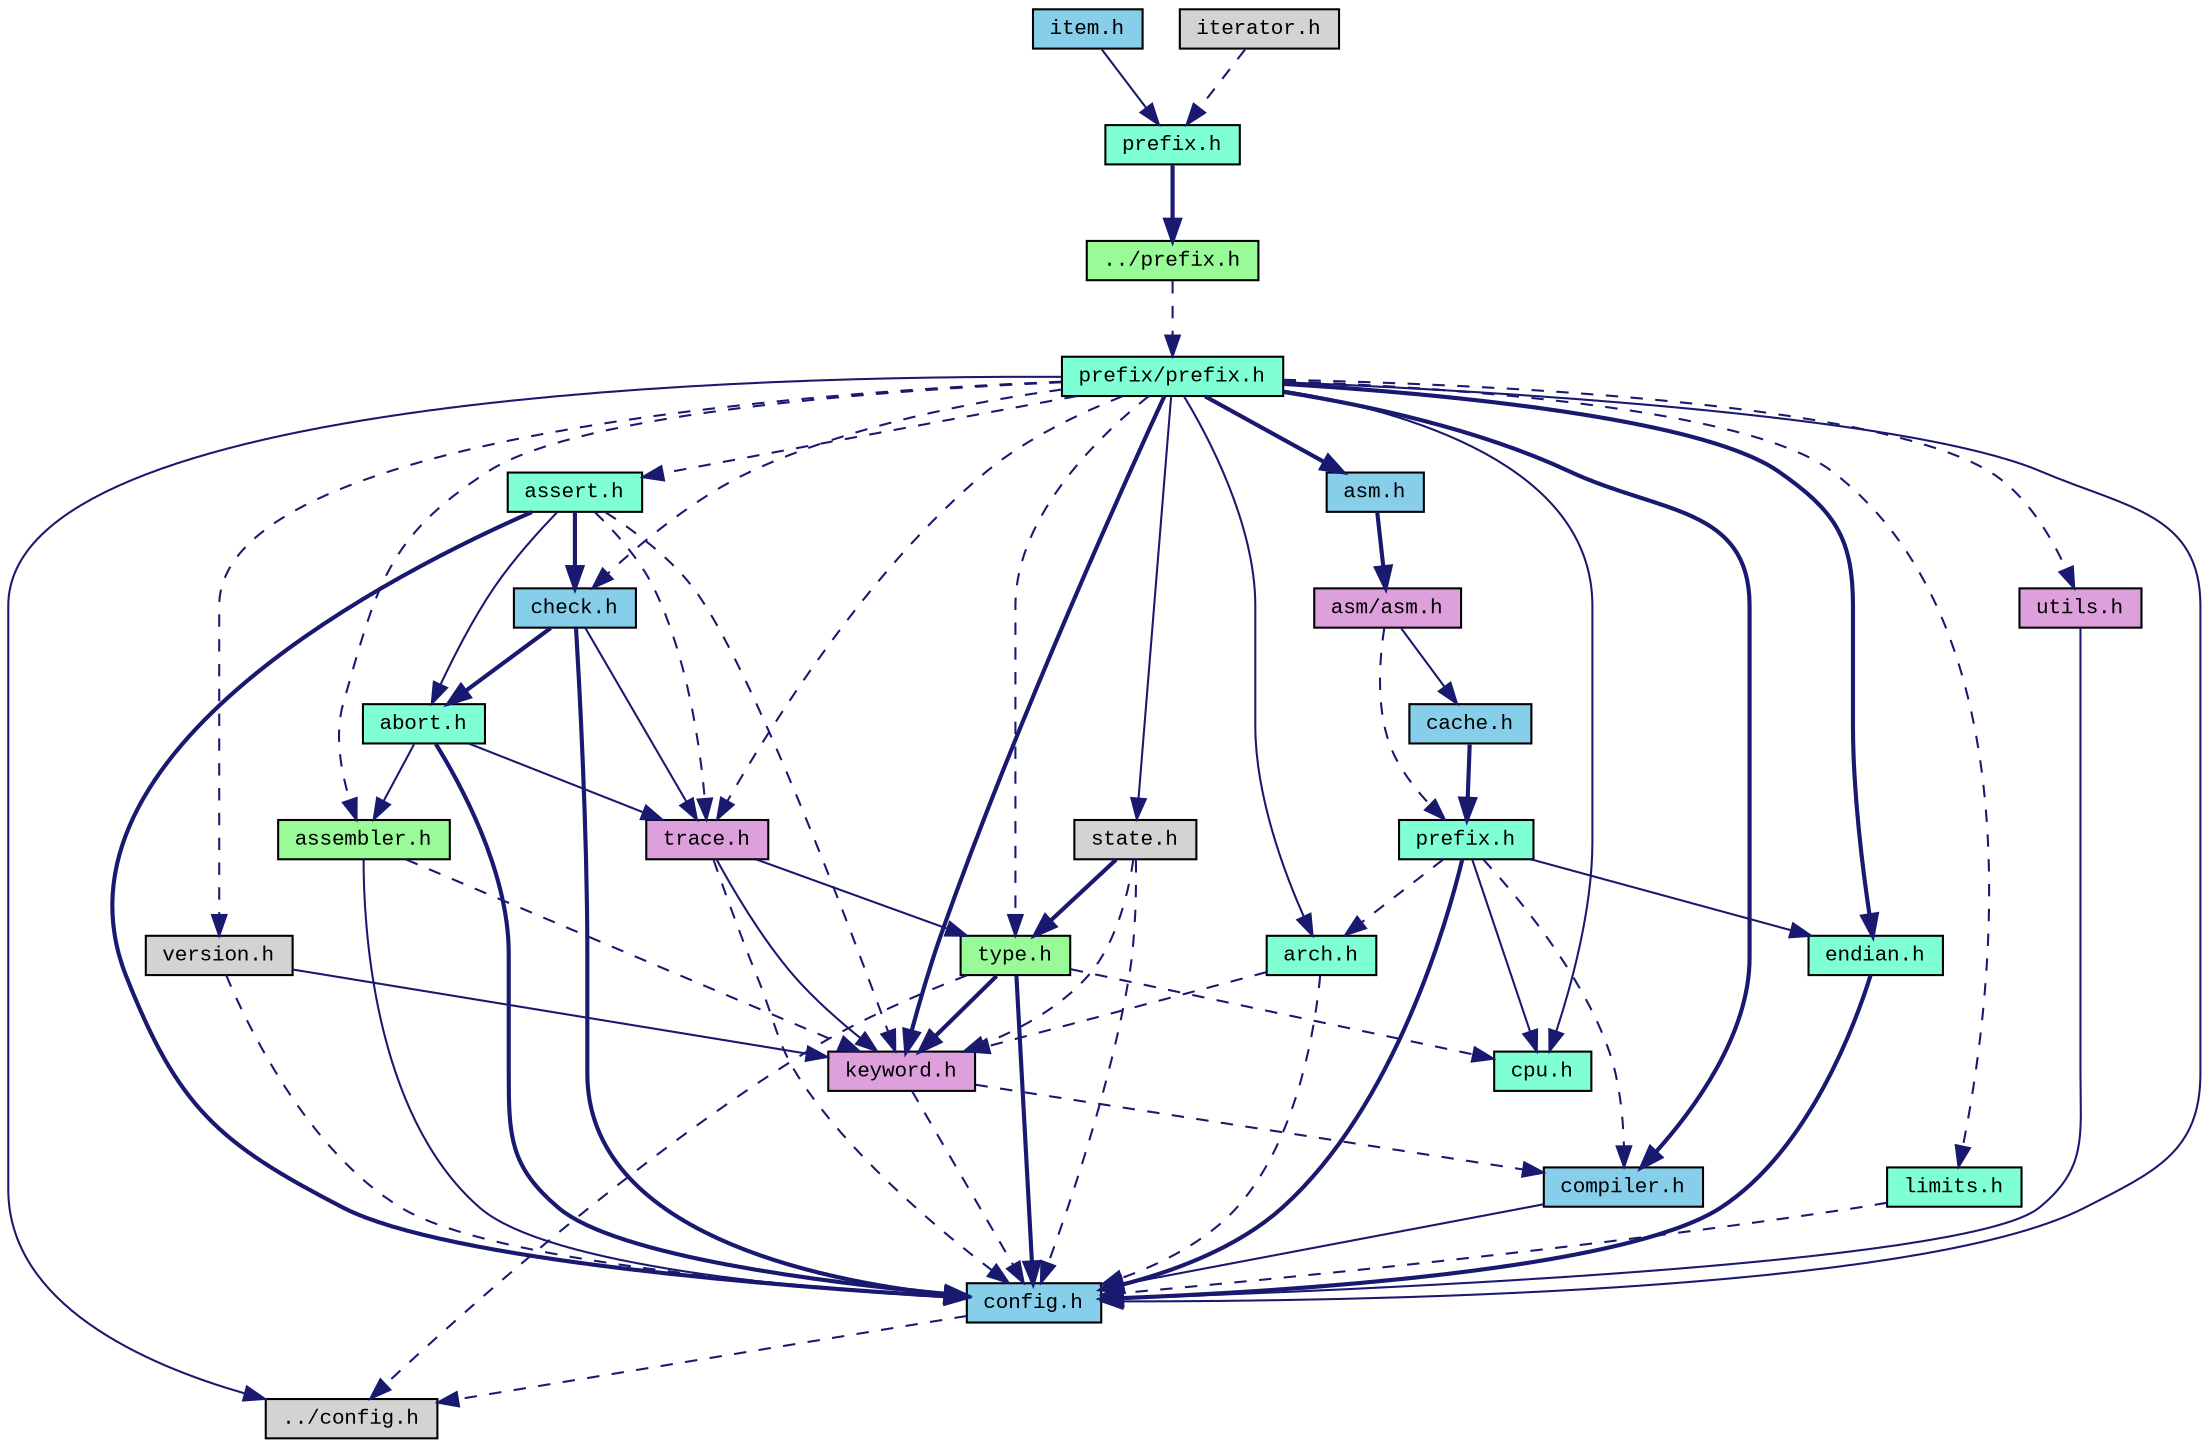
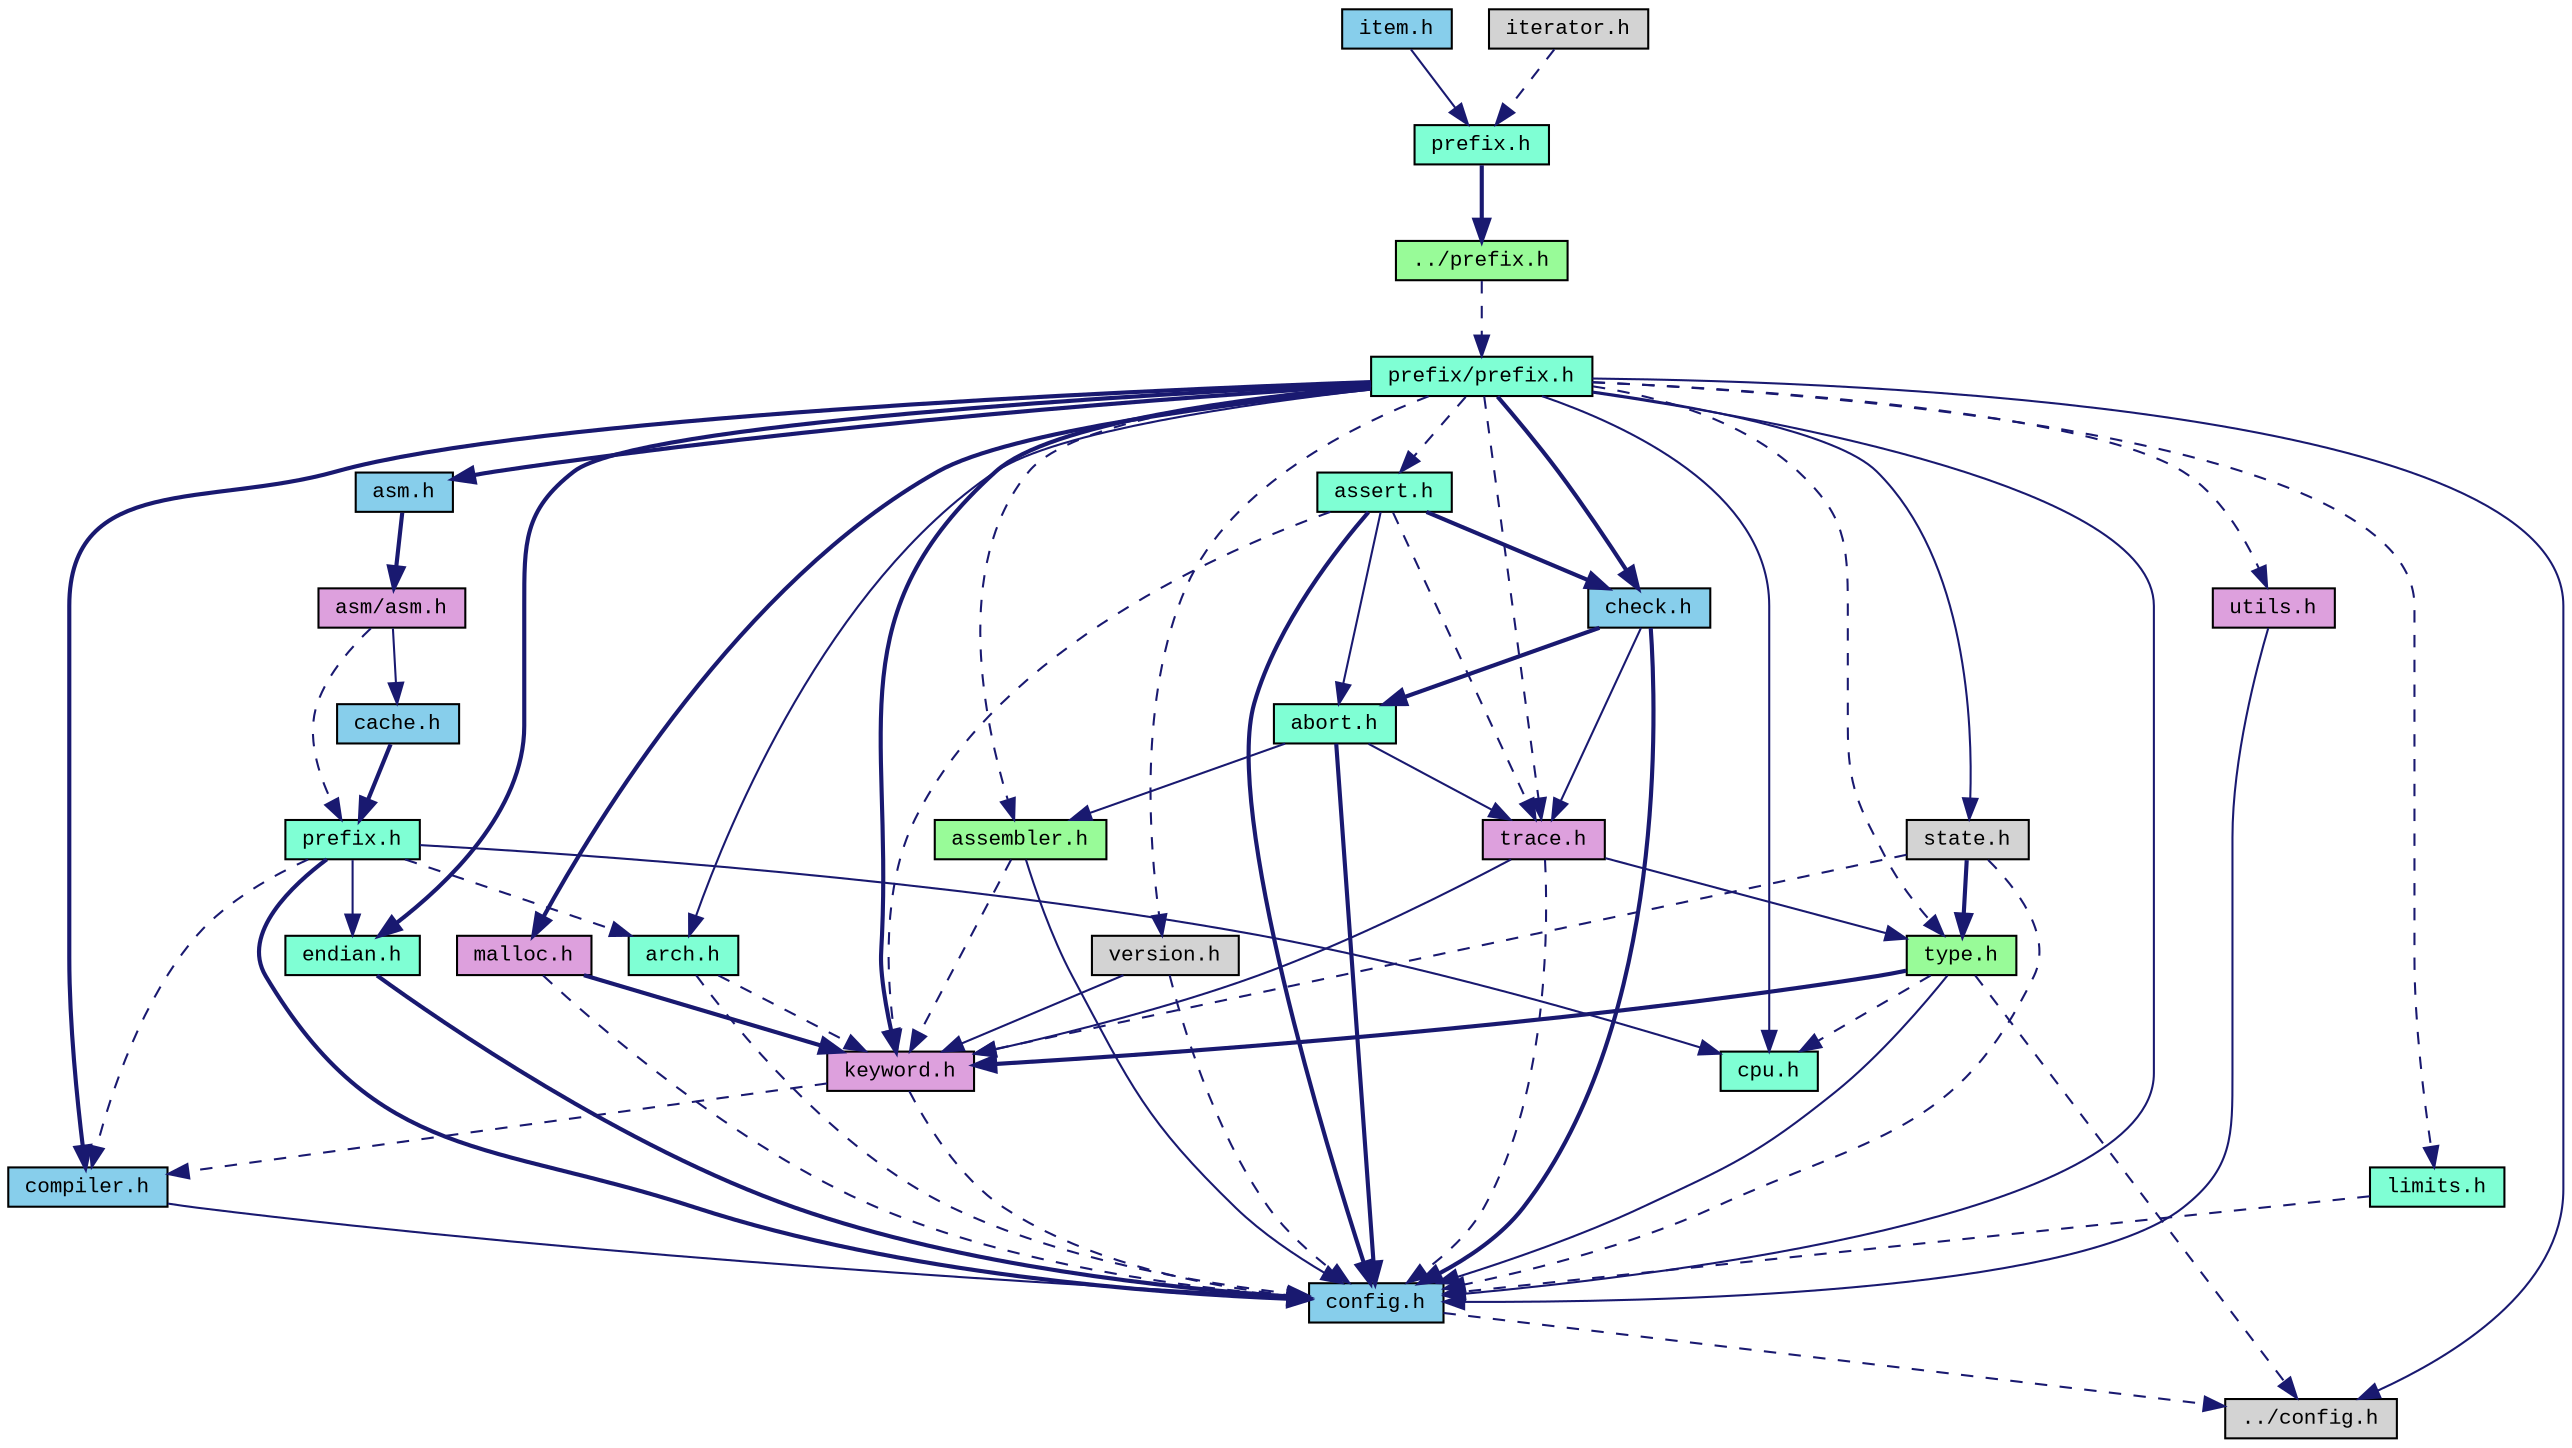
(749, 472) -> (1565, 481)
none -> (524, 955)
(1024, 1119) -> (1728, 1166)
